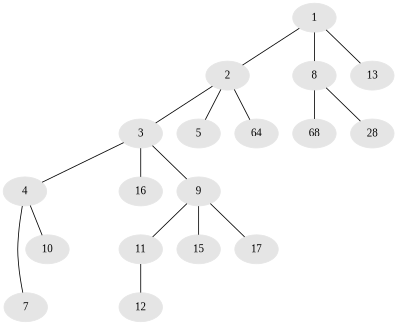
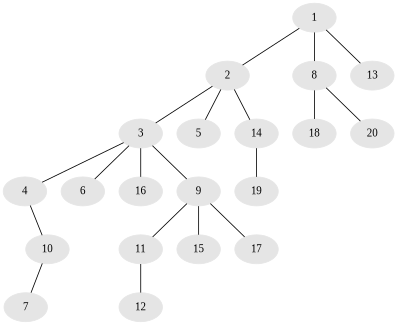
(257, 133) -> (257, 133)
(314, 133) -> (314, 133)
(372, 133) -> (372, 133)
none -> (83, 191)
none -> (257, 191)
(18, 249) -> (37, 278)
